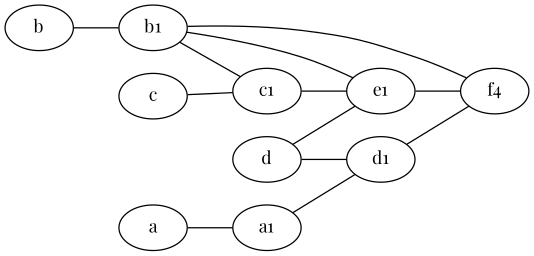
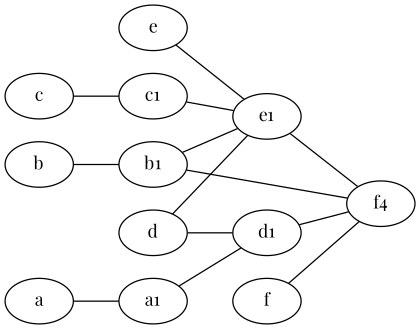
none -> (153, 28)
(210, 59) -> none
none -> (267, 301)
